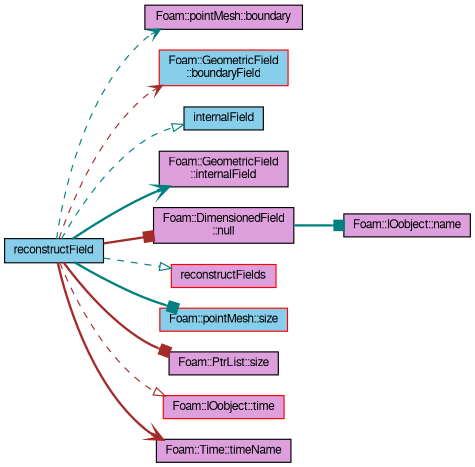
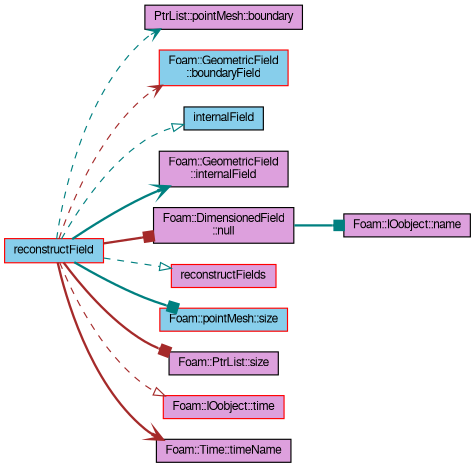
(224, 17) -> (224, 17)
(54, 251) -> (54, 251)
